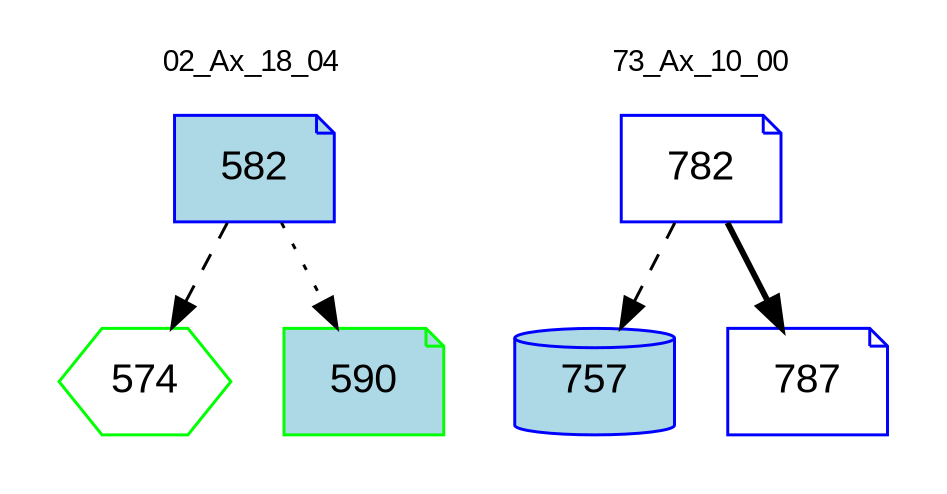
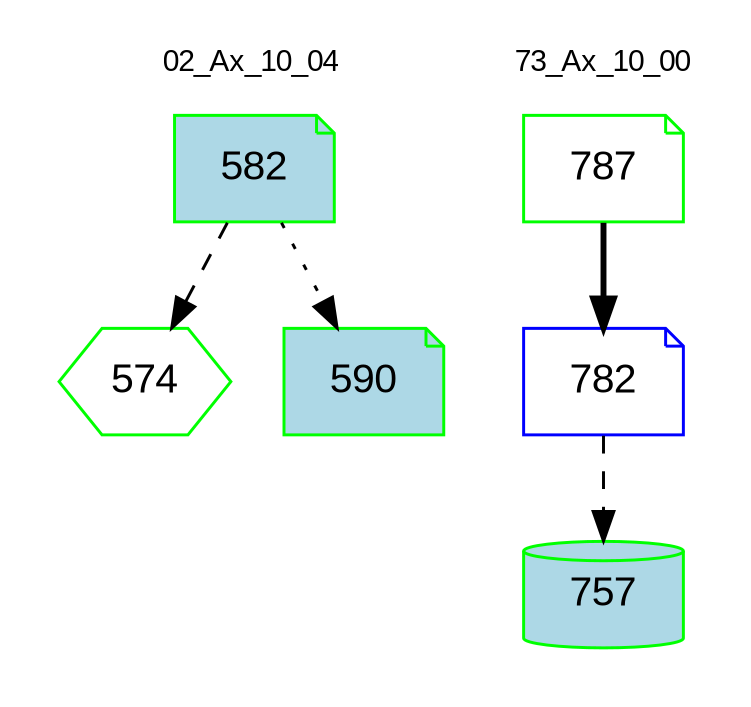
(251, 64) -> (251, 64)
(254, 169) -> (254, 169)
(748, 262) -> (604, 261)
(595, 382) -> (604, 595)
(808, 382) -> (604, 169)
